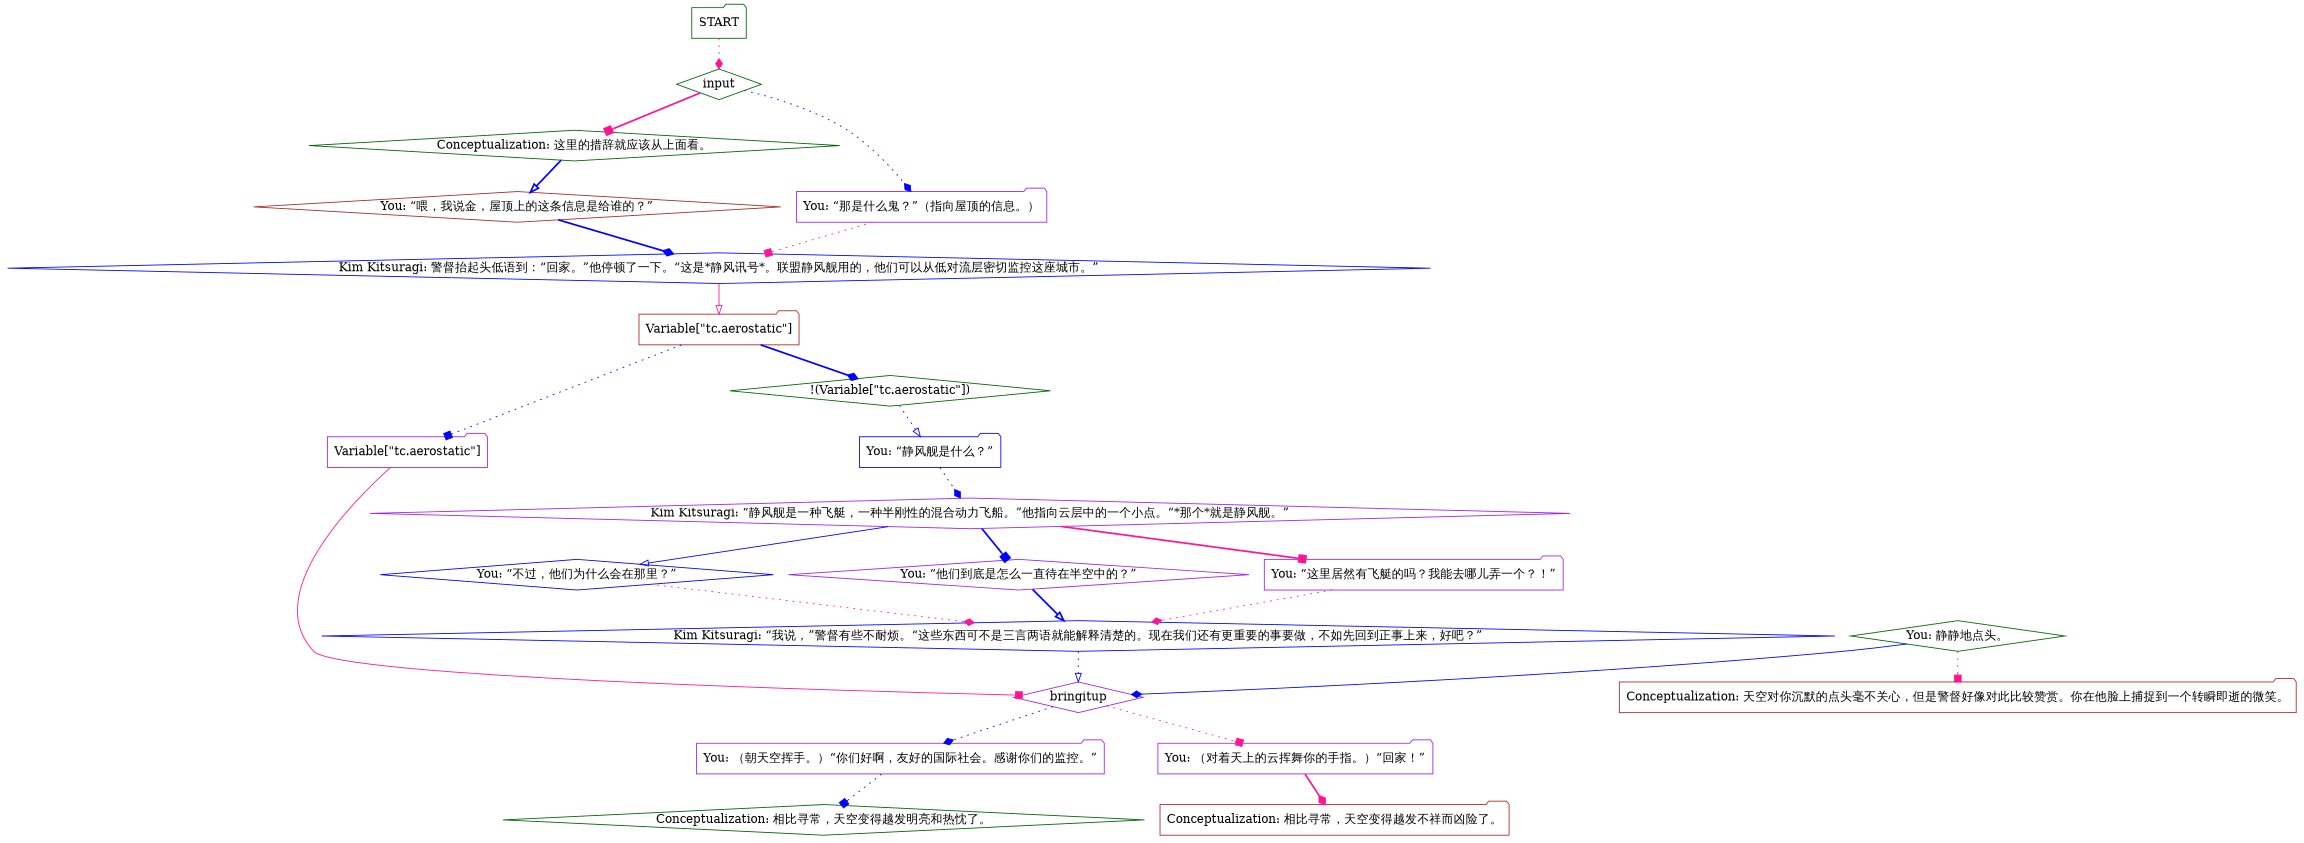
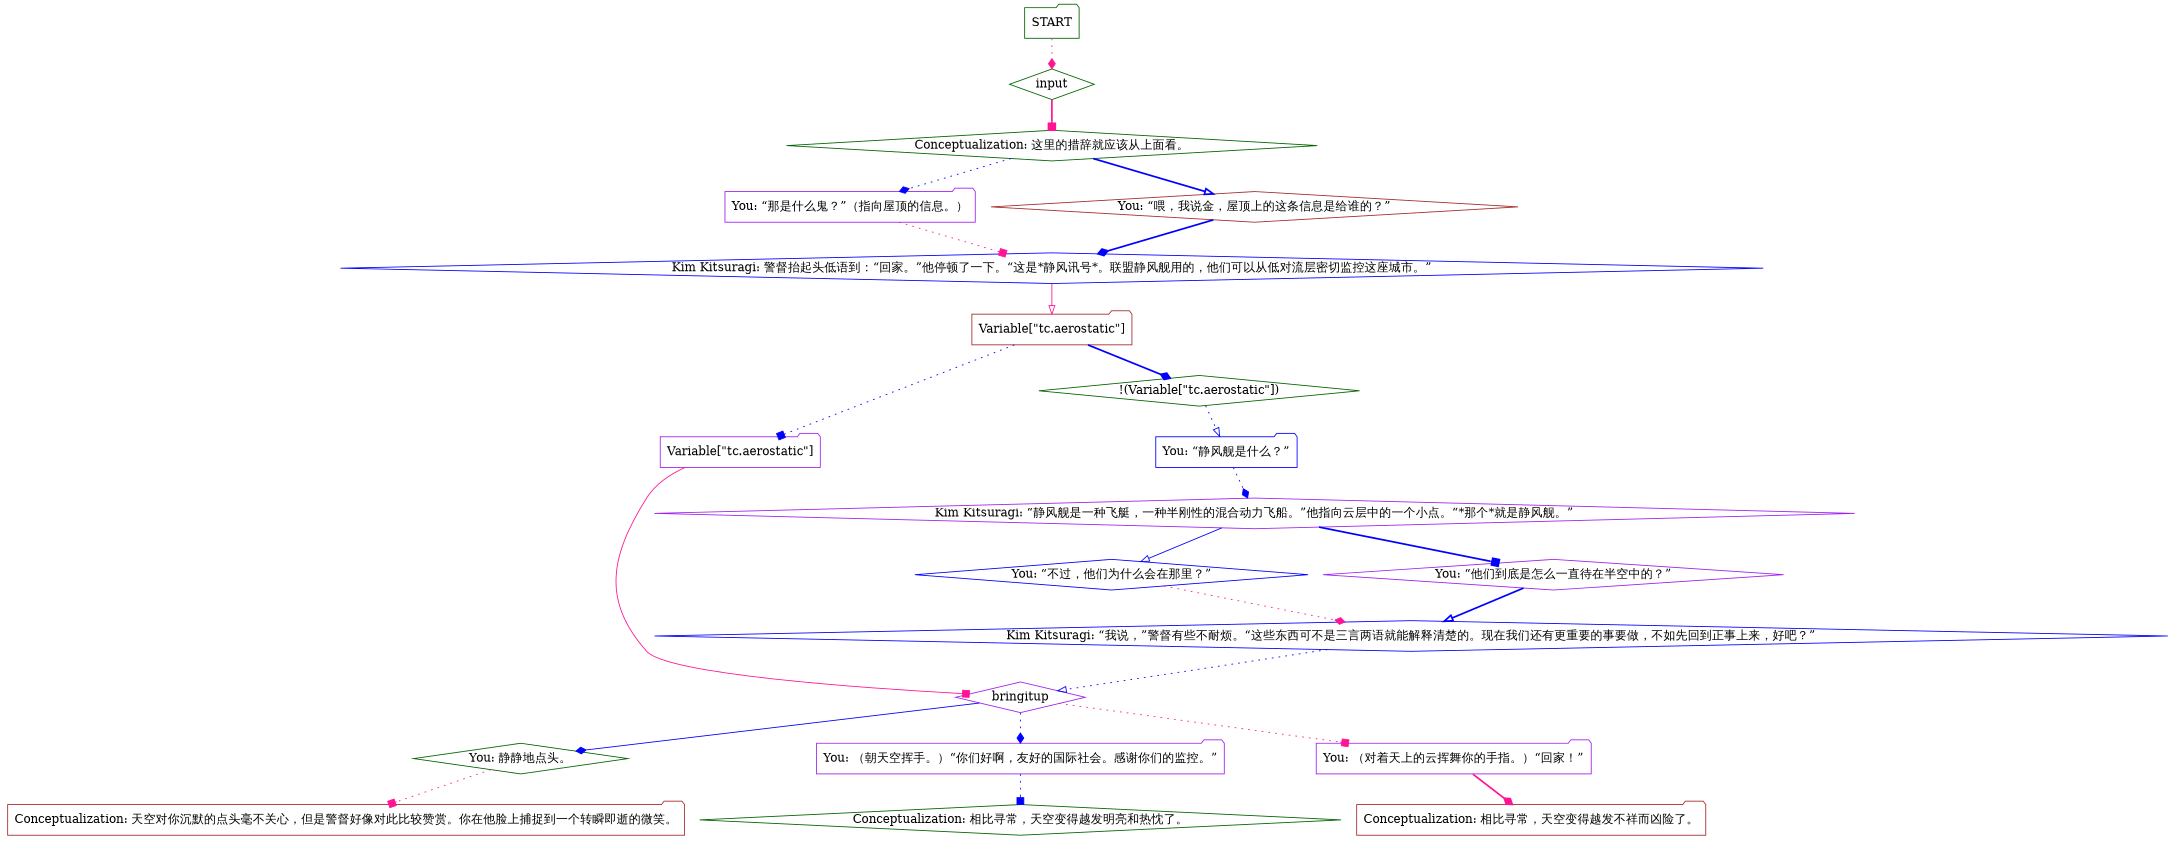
(833, 122) -> (960, 174)
(1414, 575) -> none
(1525, 675) -> (783, 726)
